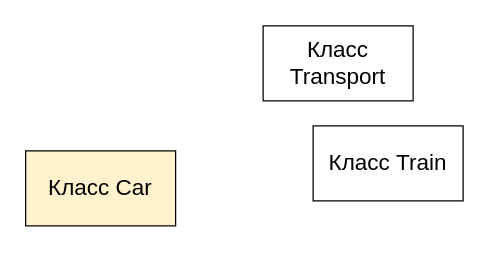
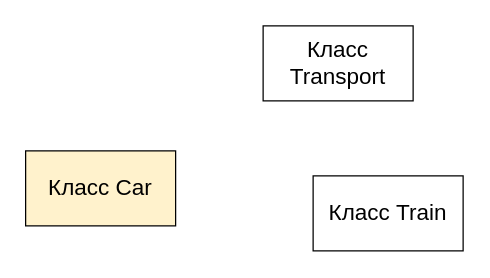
(388, 163) -> (388, 213)
